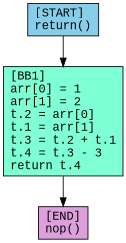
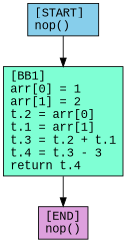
(63, 20) -> (63, 20)
